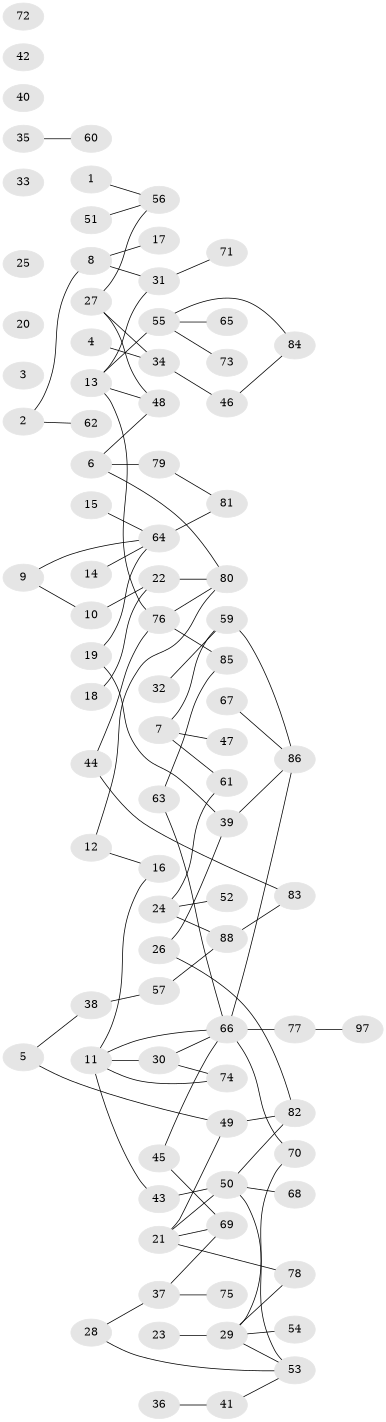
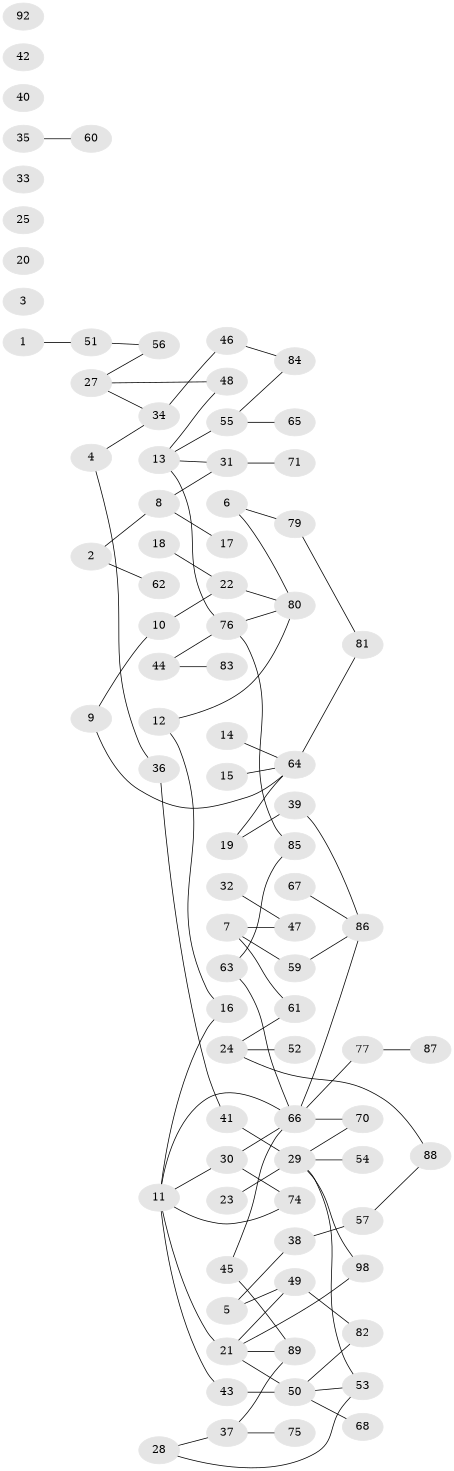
(23, 17) -> (23, 17)
(125, 190) -> (57, 342)
(227, 363) -> none
(127, 432) -> none
none -> (119, 616)
(193, 655) -> (256, 904)
(263, 916) -> none
(159, 950) -> none
(363, 1029) -> (431, 1050)
(227, 1226) -> (295, 1351)
(295, 1275) -> (363, 1269)
none -> (182, 1279)
(261, 1388) -> (256, 1137)
